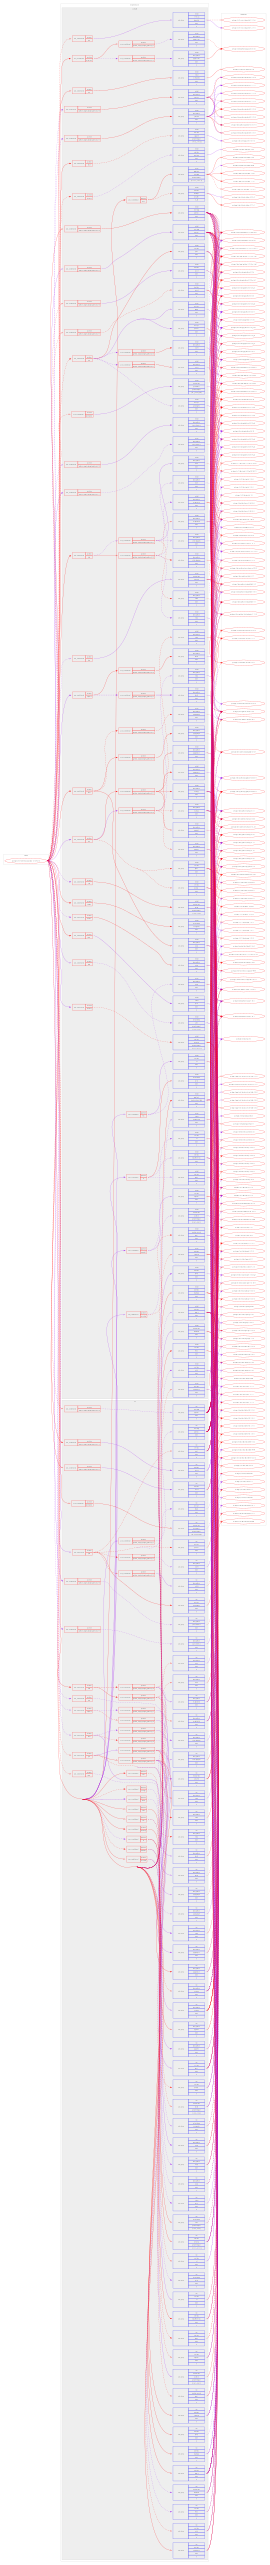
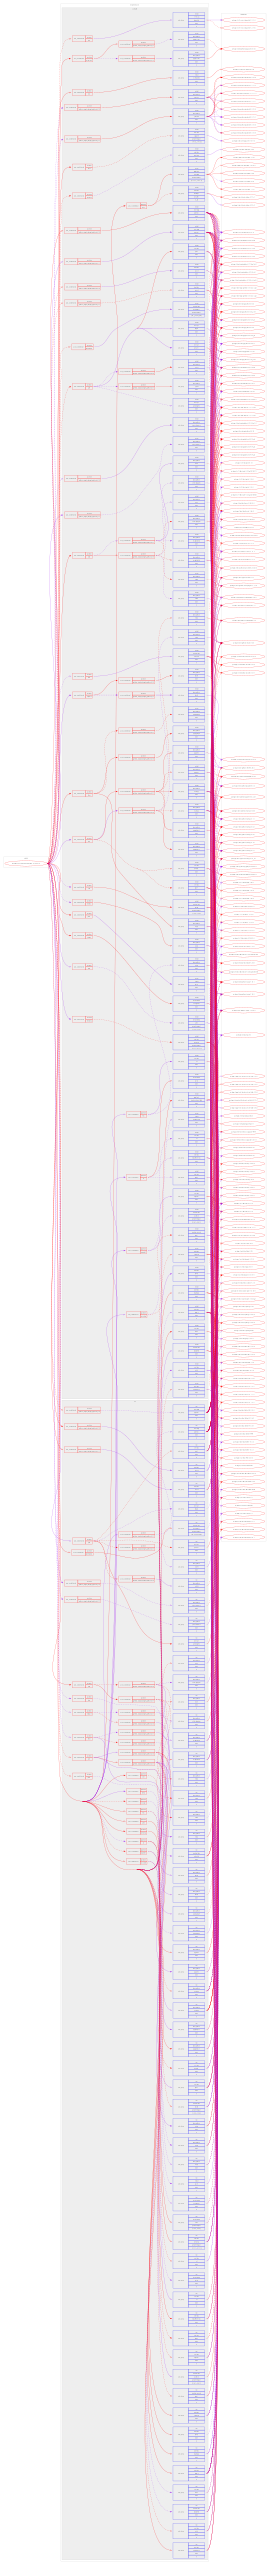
none -> (244, 972)
